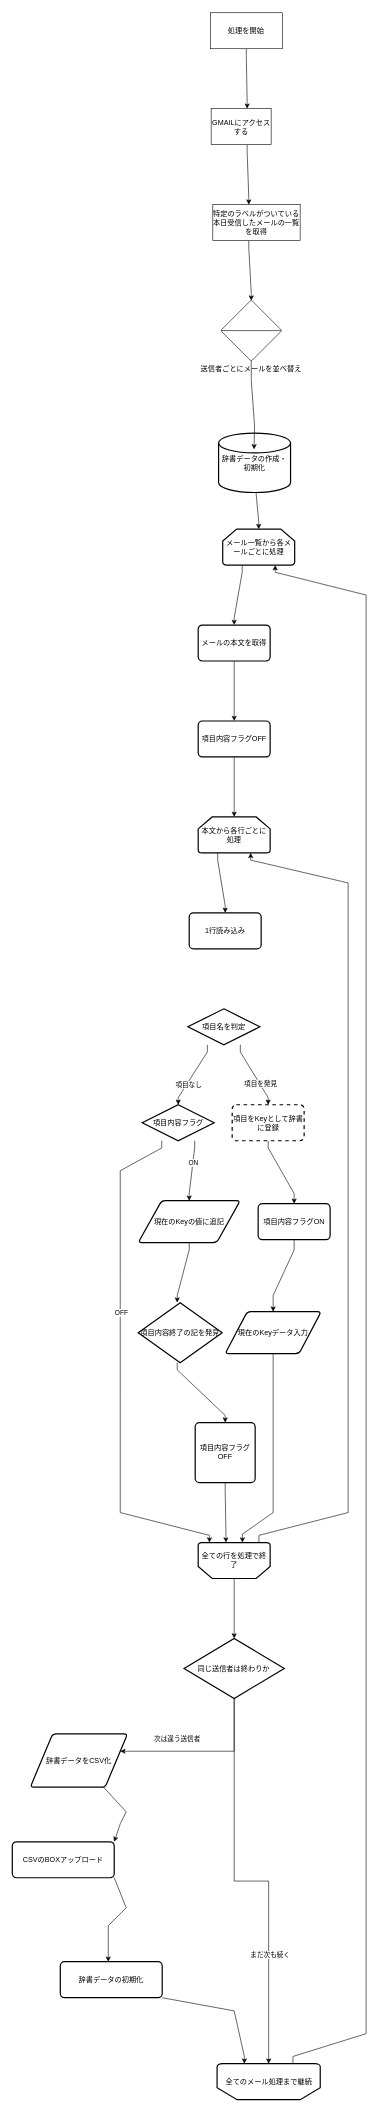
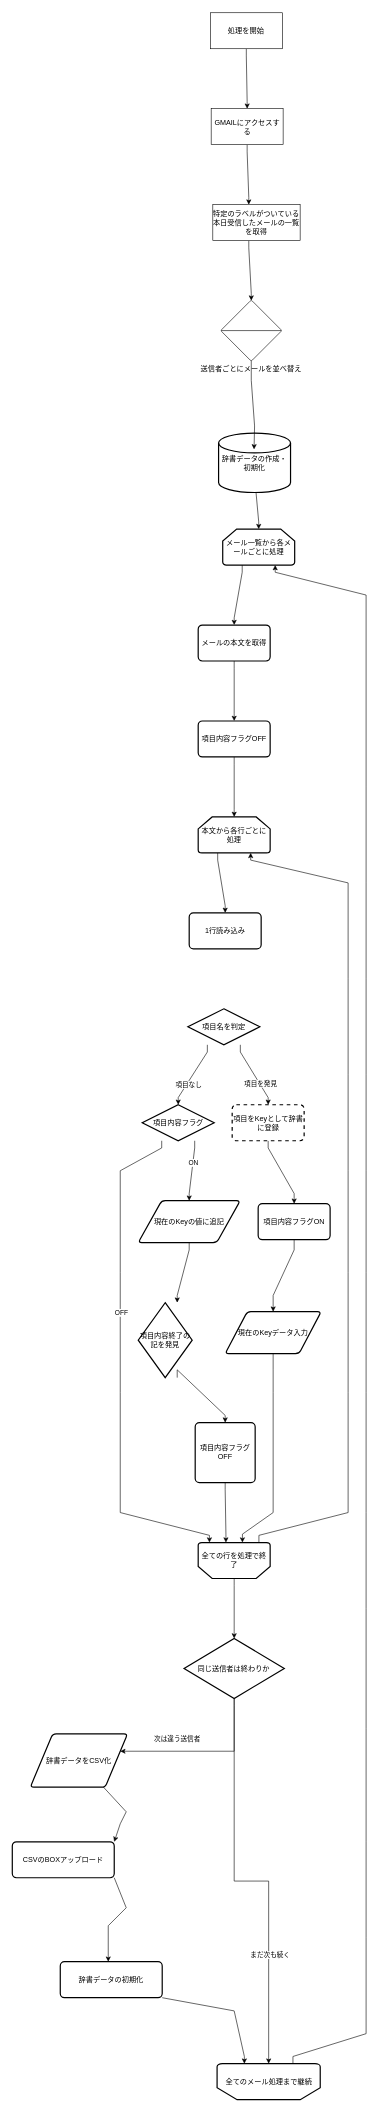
(241, 126) -> (247, 126)
(180, 1333) -> (165, 1340)
